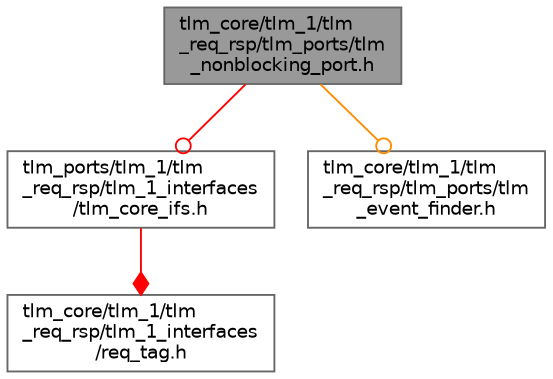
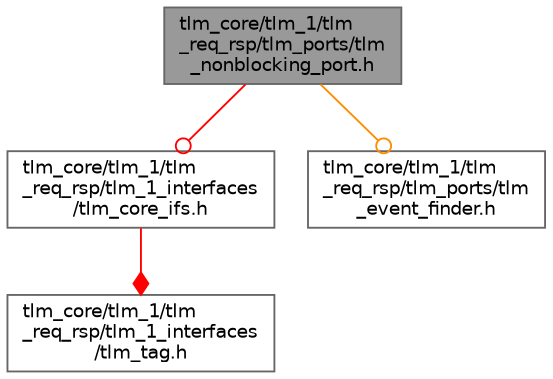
(141, 189) -> (141, 189)
(141, 333) -> (141, 333)
